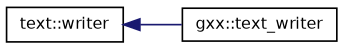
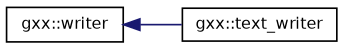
(65, 25) -> (65, 25)
